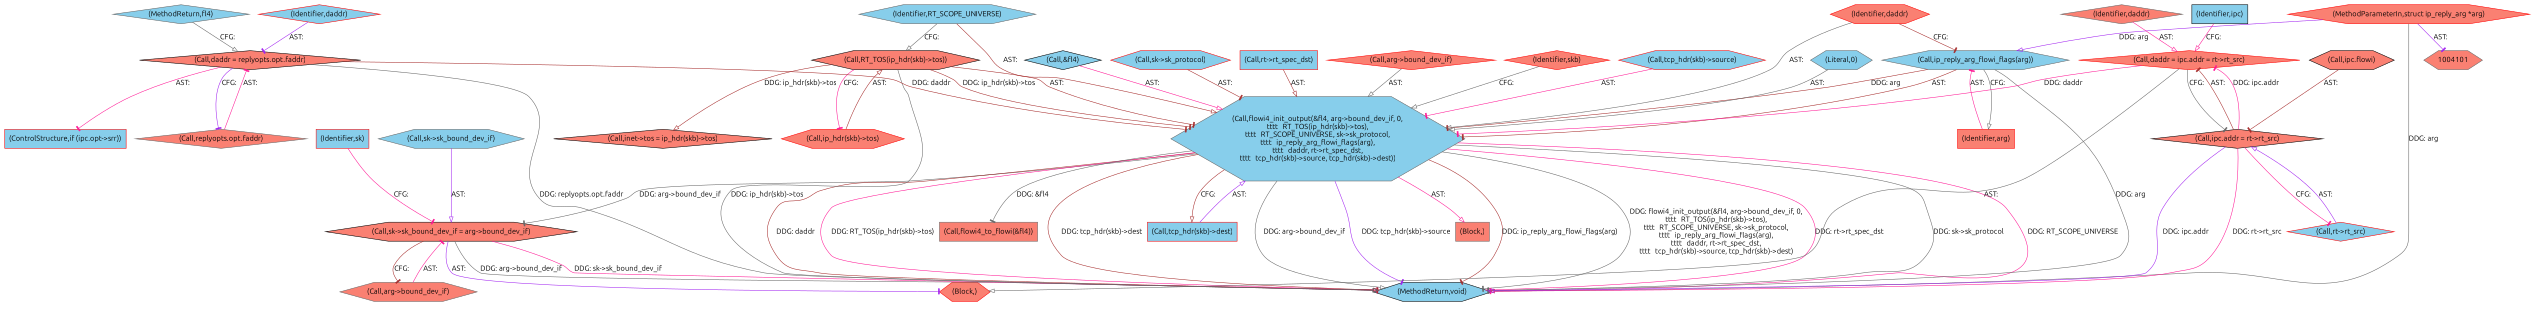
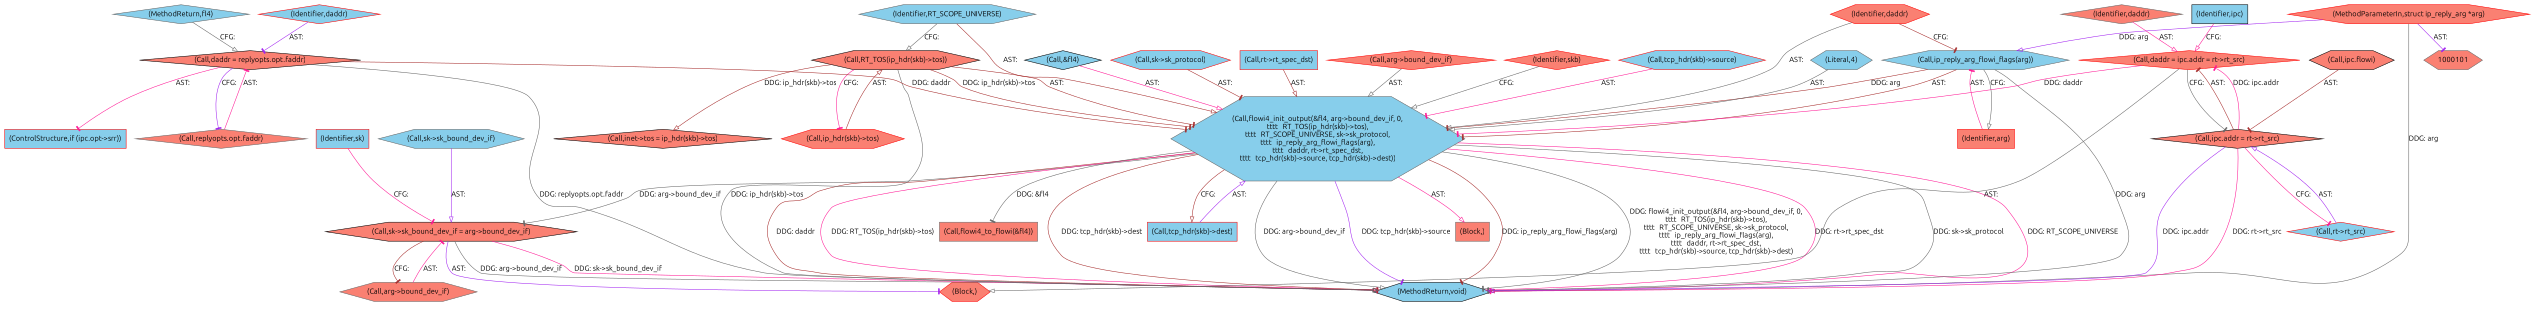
(1841, 60) -> (1841, 60)
(2453, 60) -> (2453, 60)
